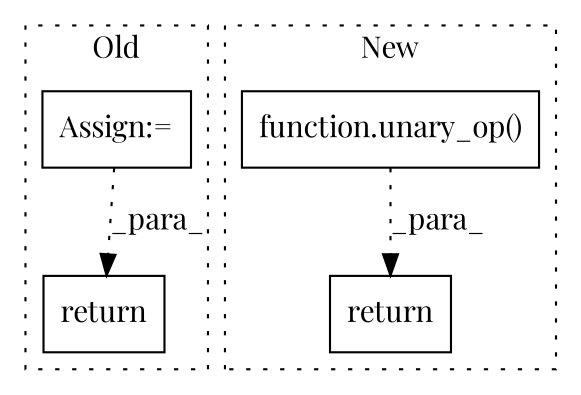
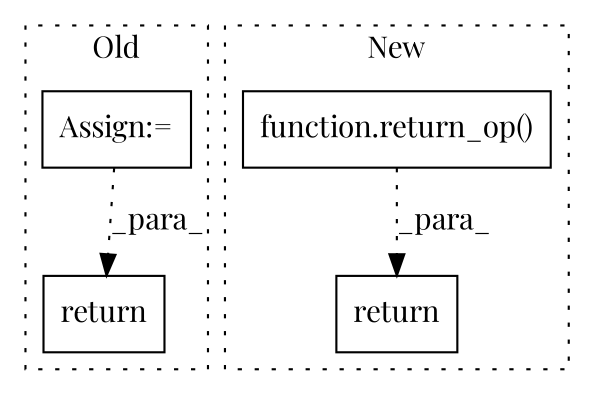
(390, 129) -> (397, 129)
